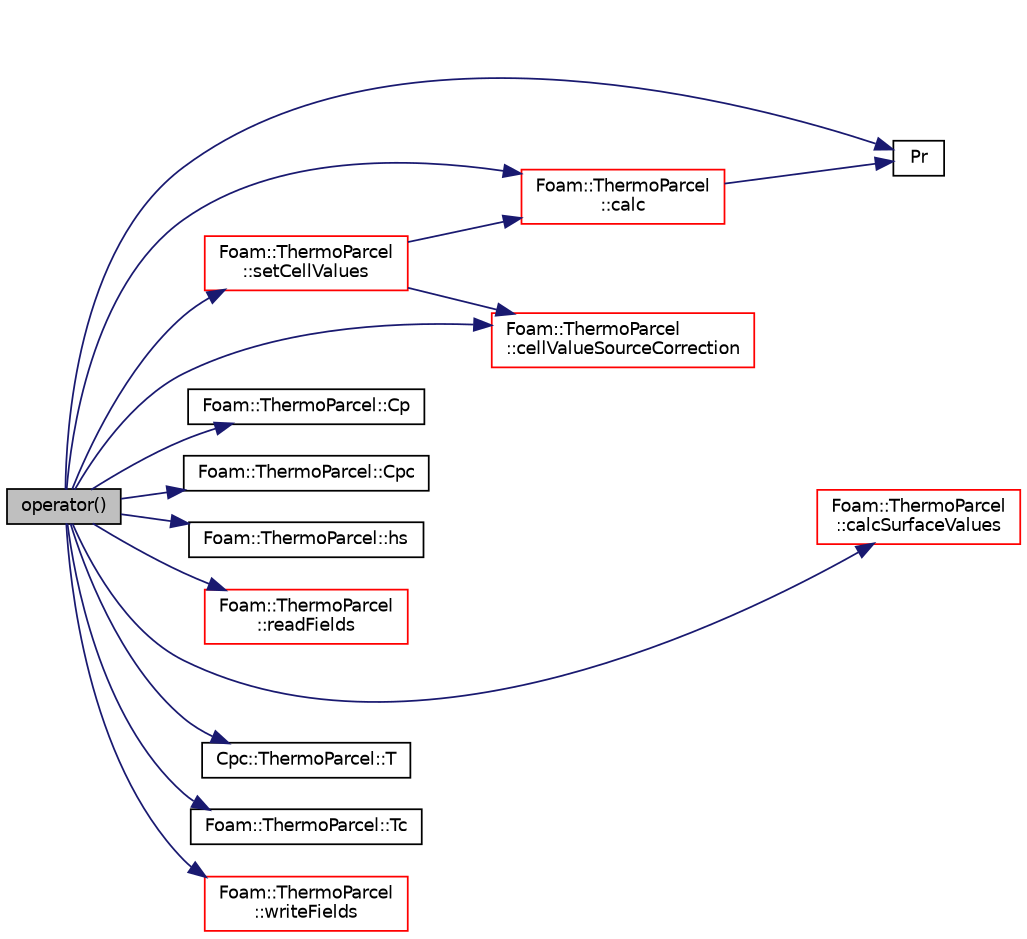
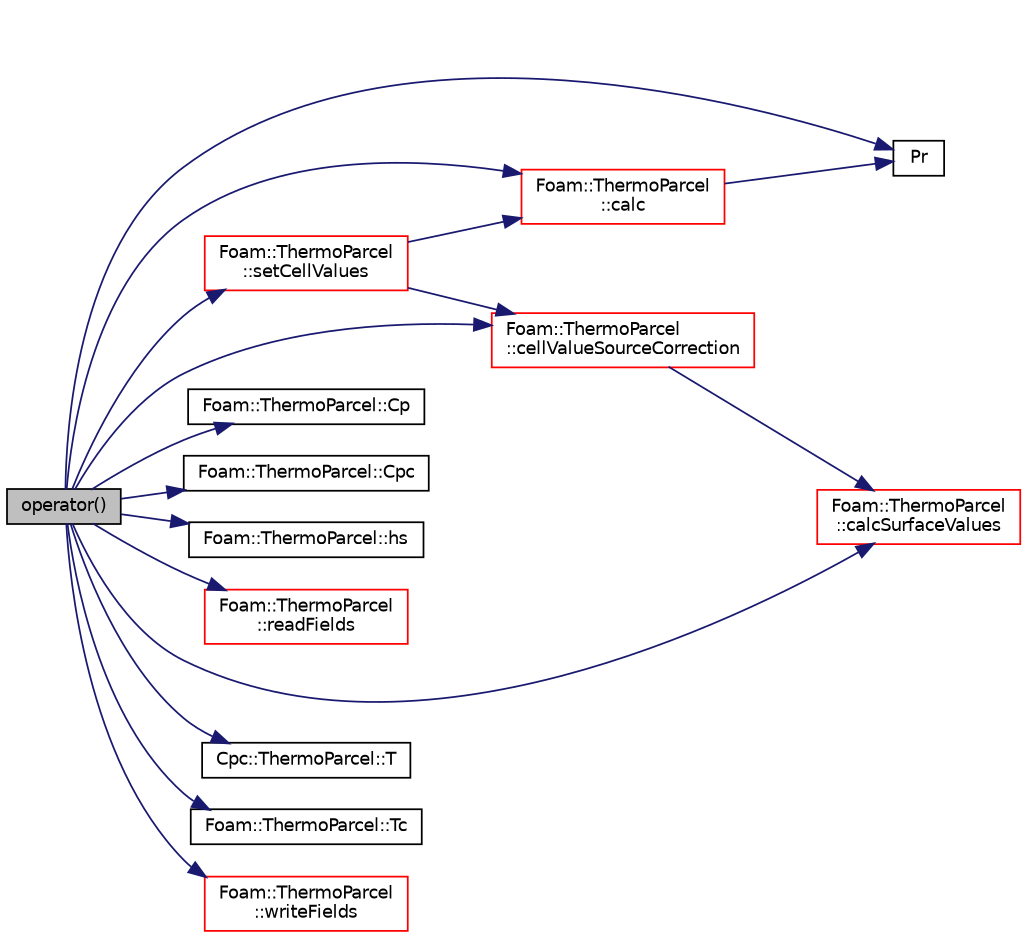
none -> (763, 424)
